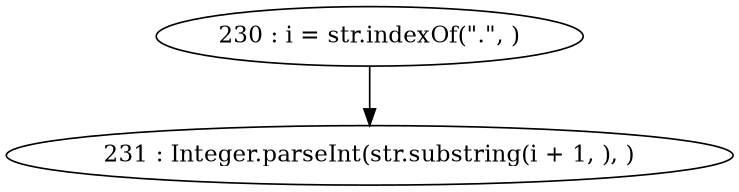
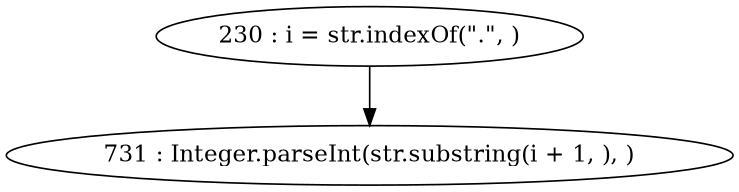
(370, 155) -> (370, 155)
